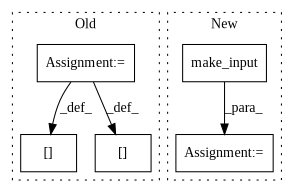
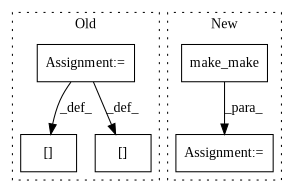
(225, 63) -> (225, 63)
